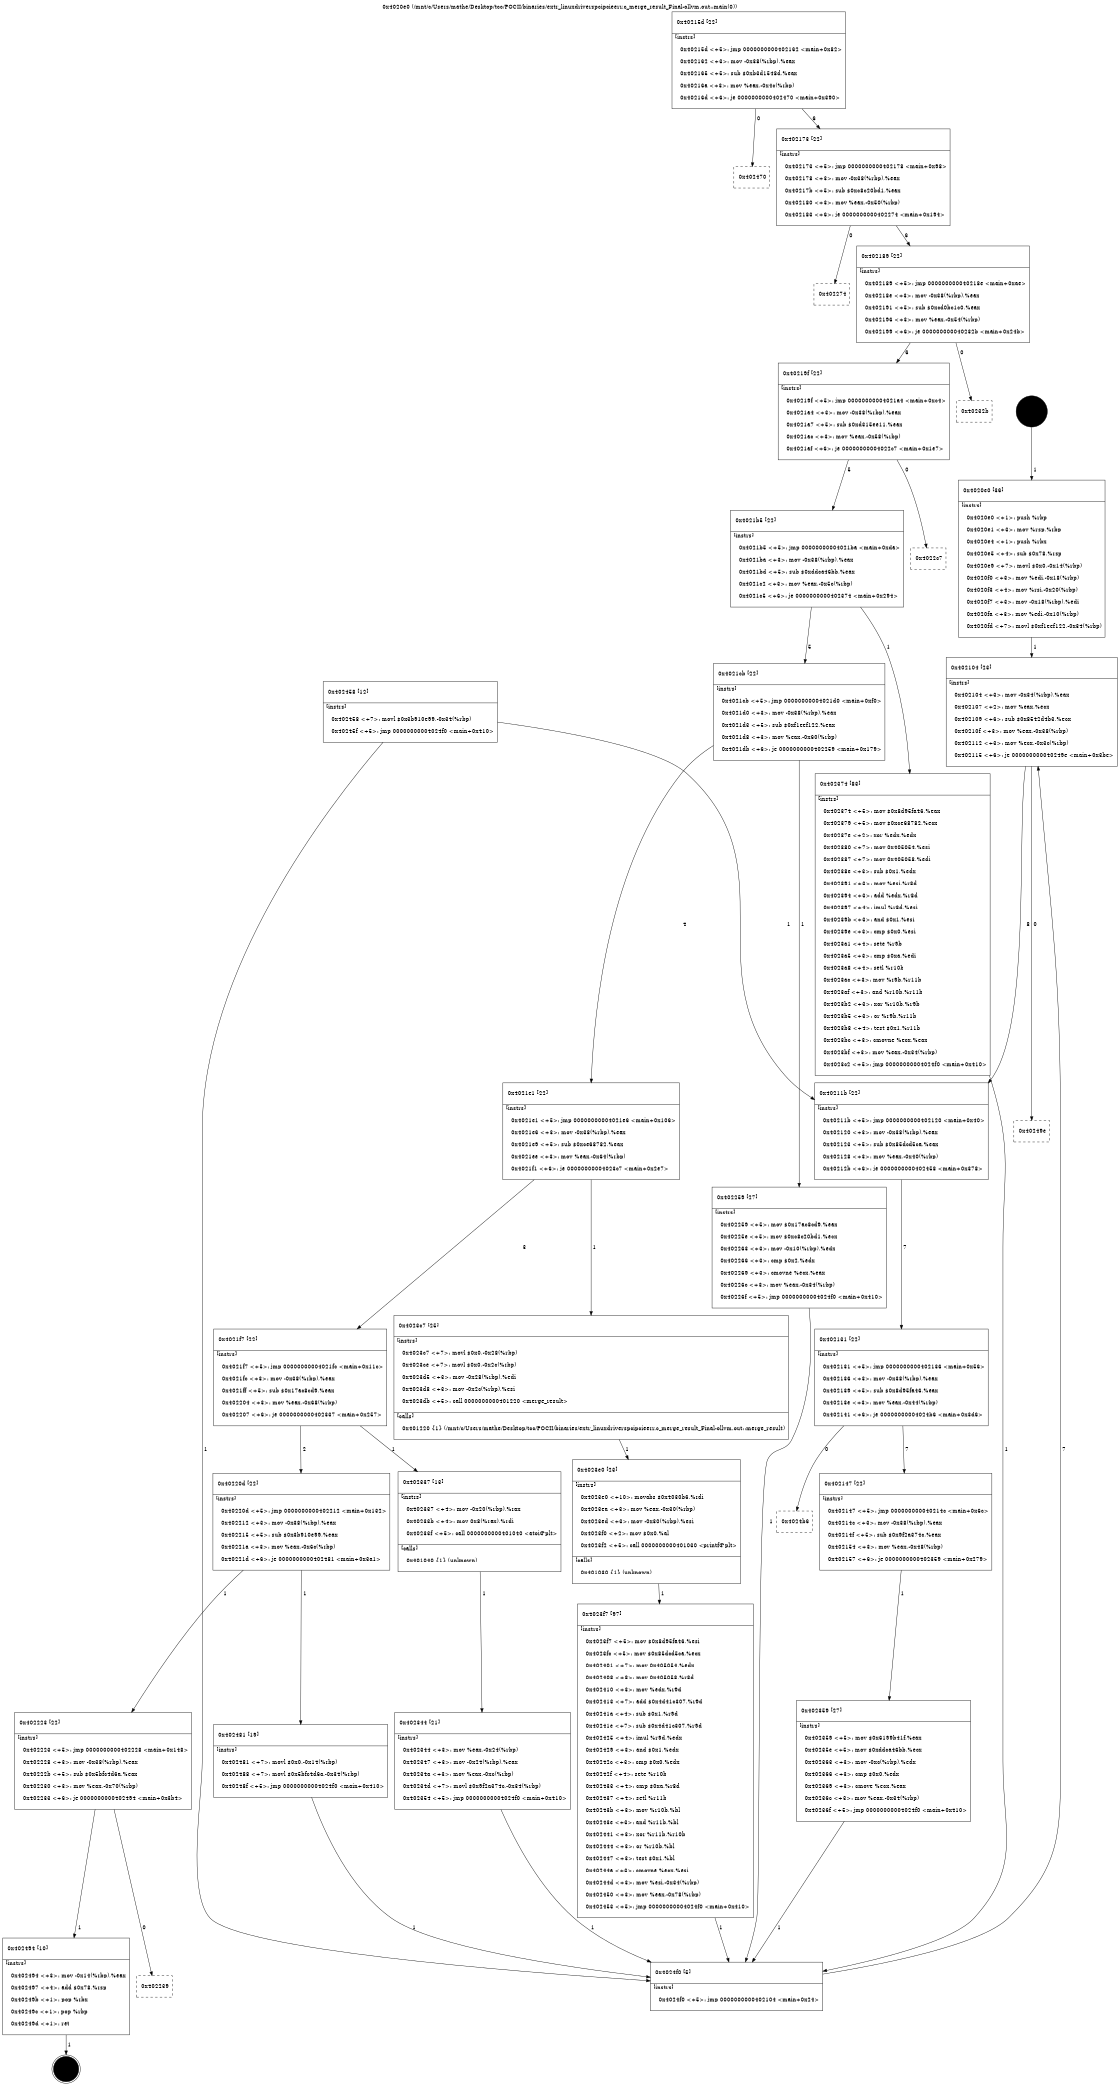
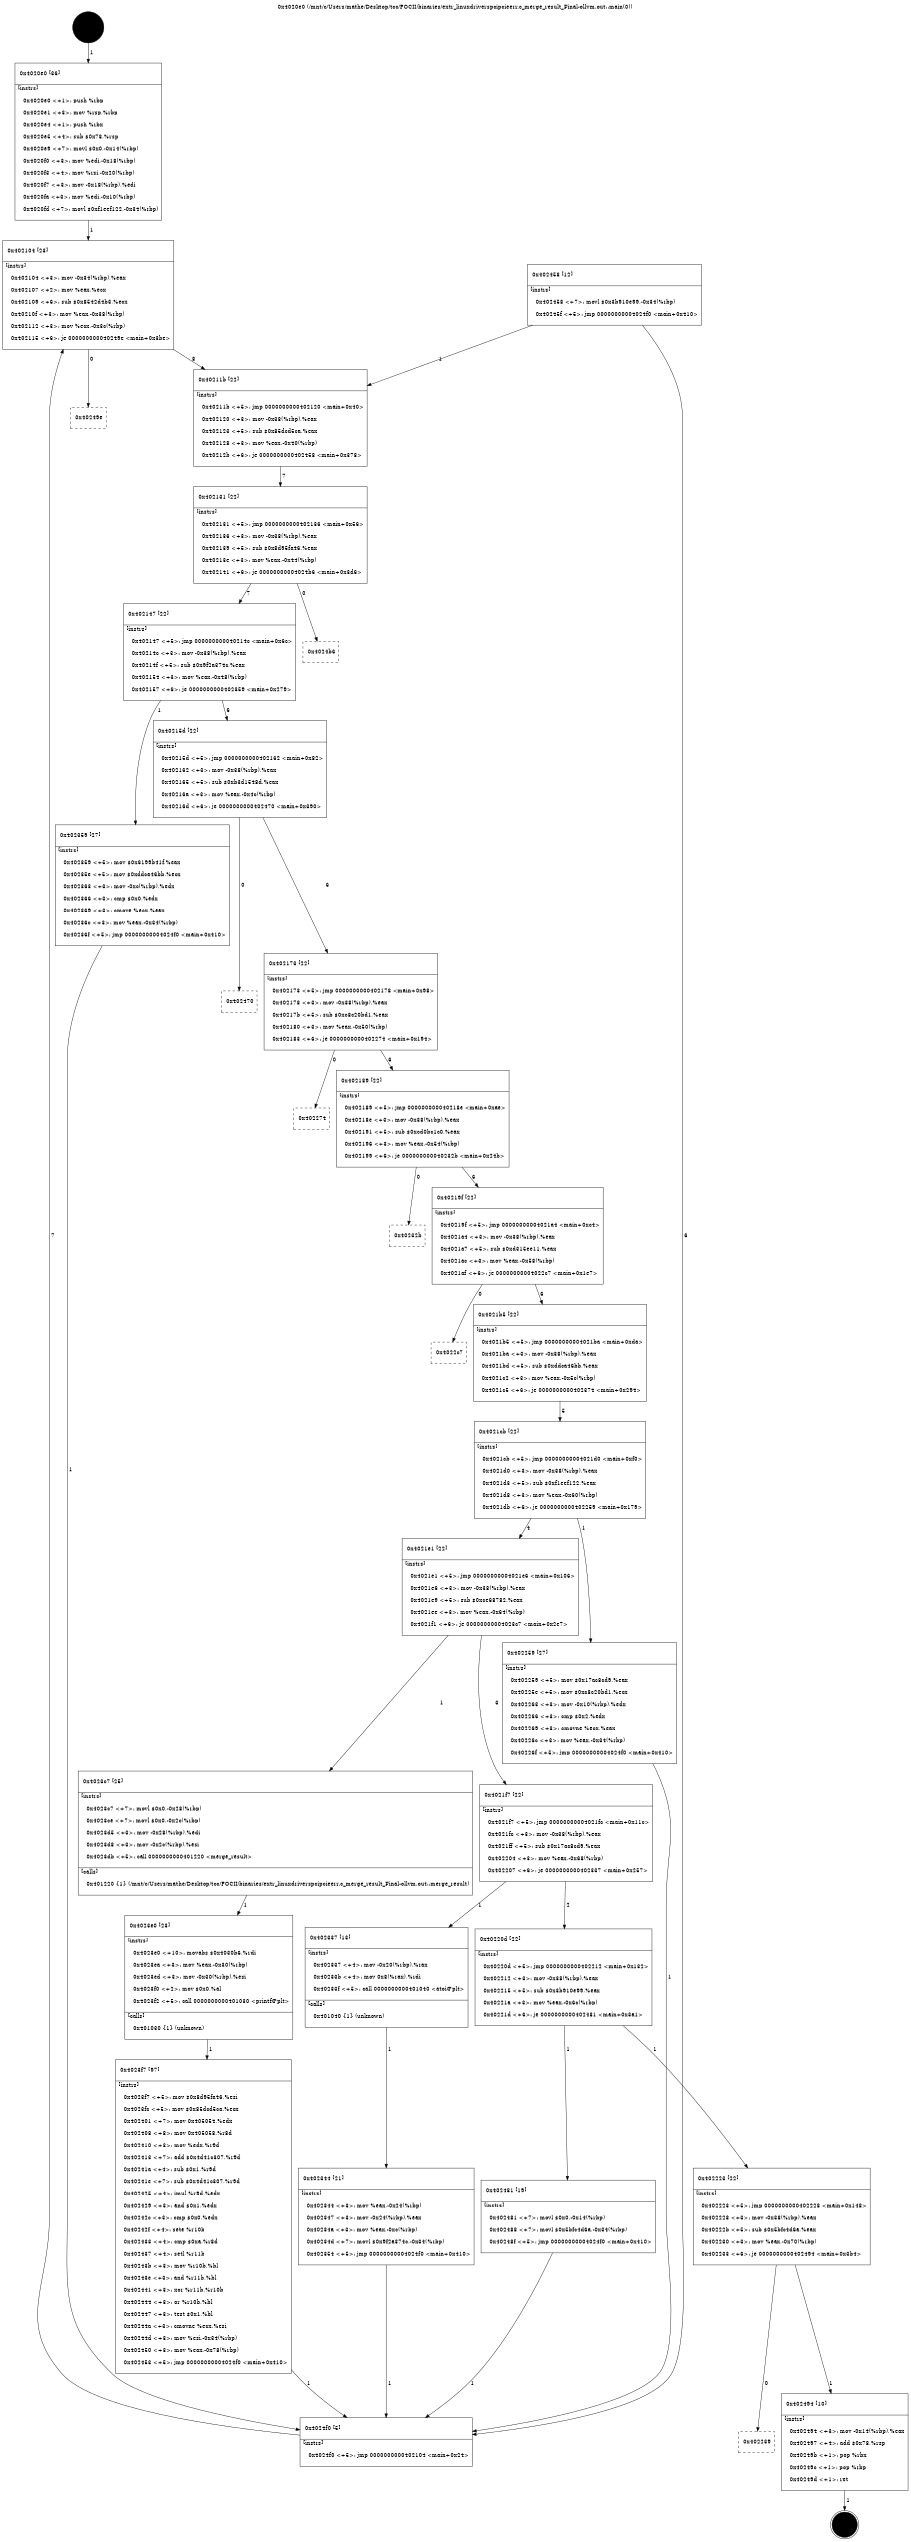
(849, 470) -> (541, 1294)
none -> (224, 709)
(903, 925) -> none
(205, 1450) -> (685, 1236)
